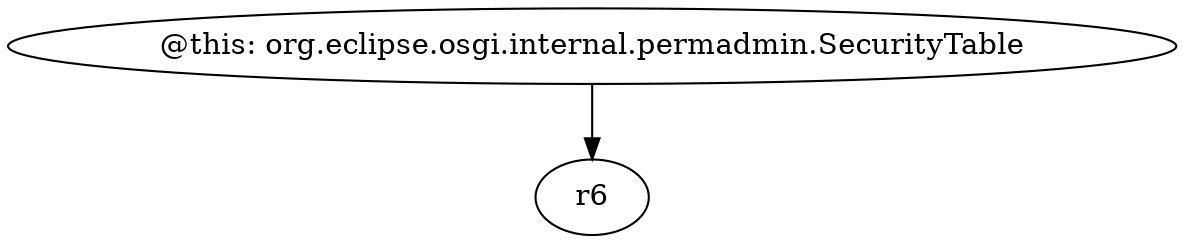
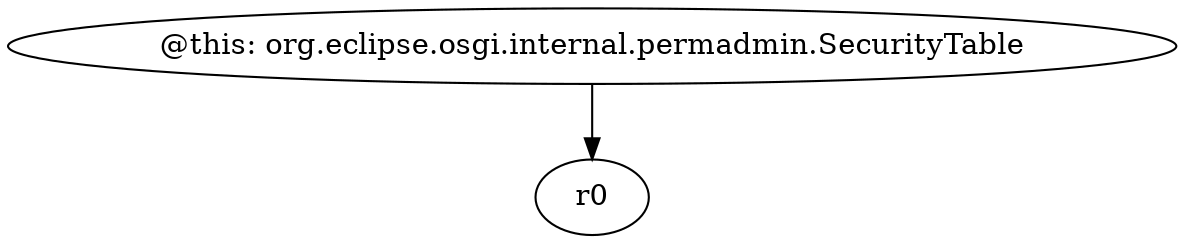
(592, 197) -> (592, 197)
